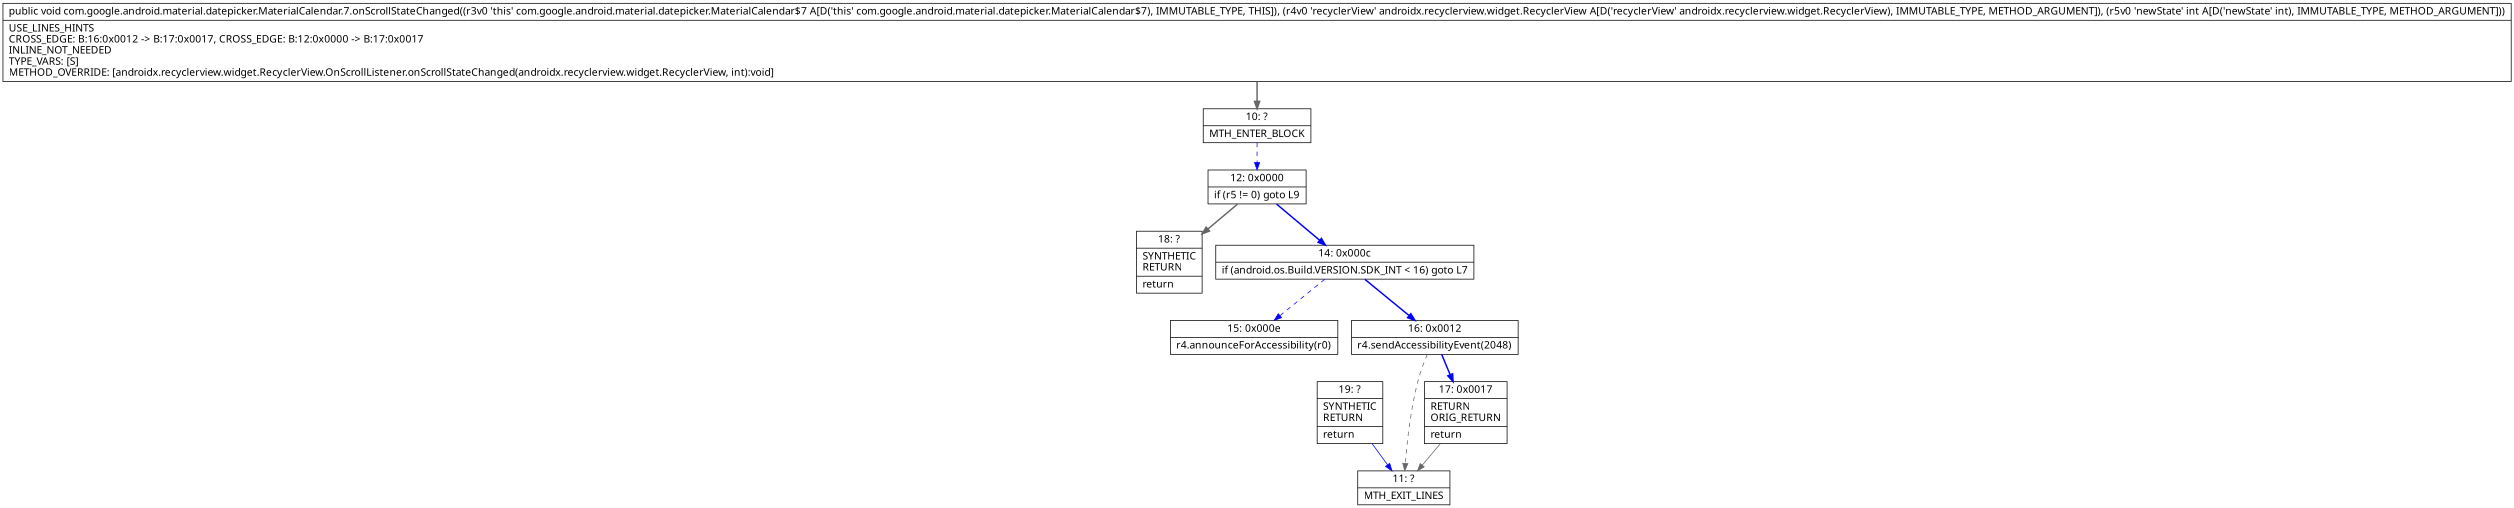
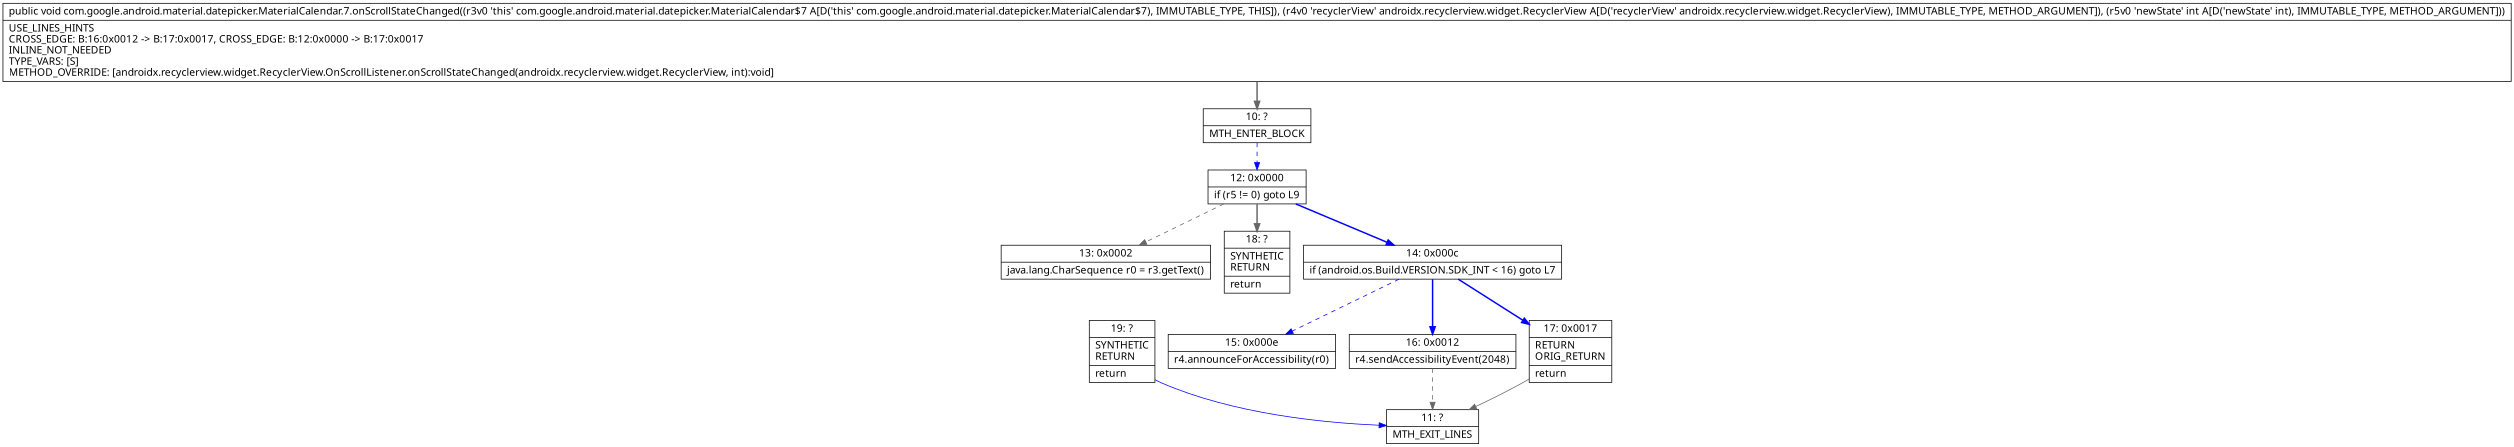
none -> (1106, 262)
(1446, 365) -> (1491, 300)
